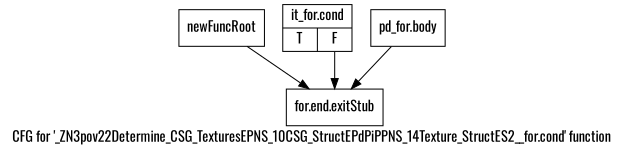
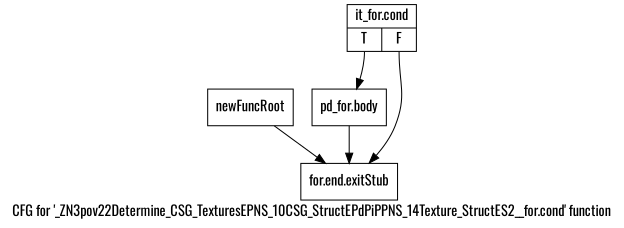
none -> (363, 66)
